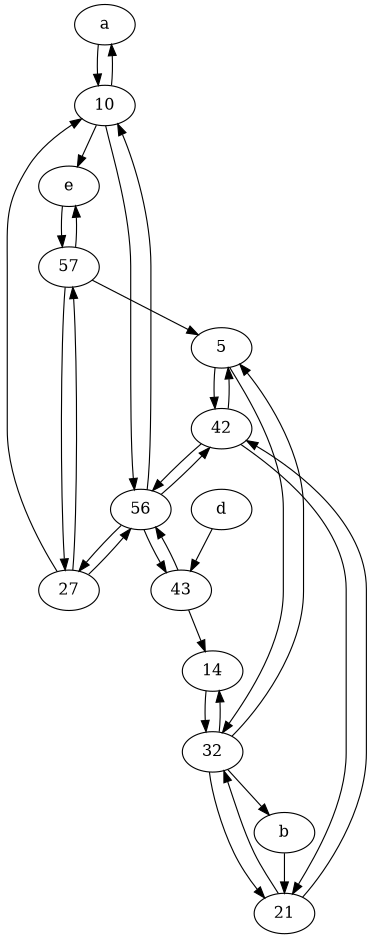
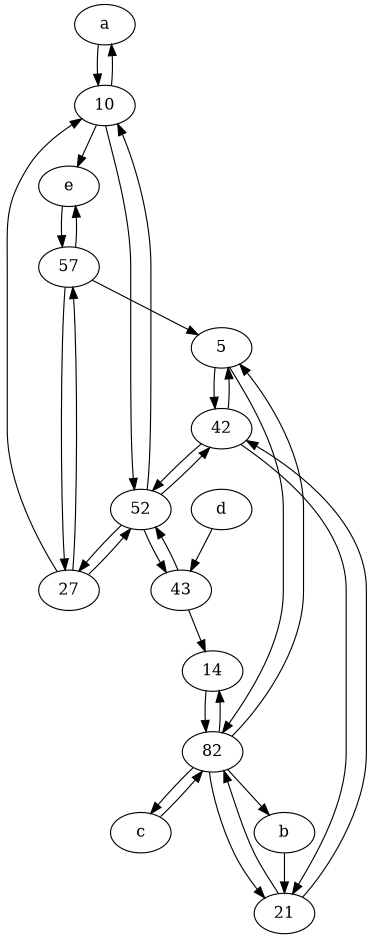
(141, 509) -> (141, 509)
(213, 752) -> (213, 752)
none -> (141, 833)
